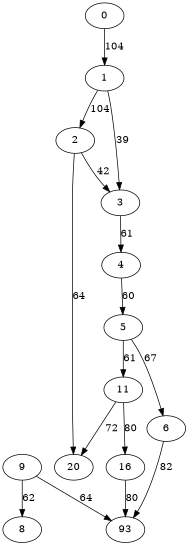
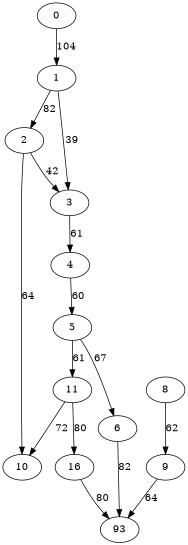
(100, 109) -> (50, 109)
(74, 467) -> (22, 467)
(22, 495) -> (166, 425)
